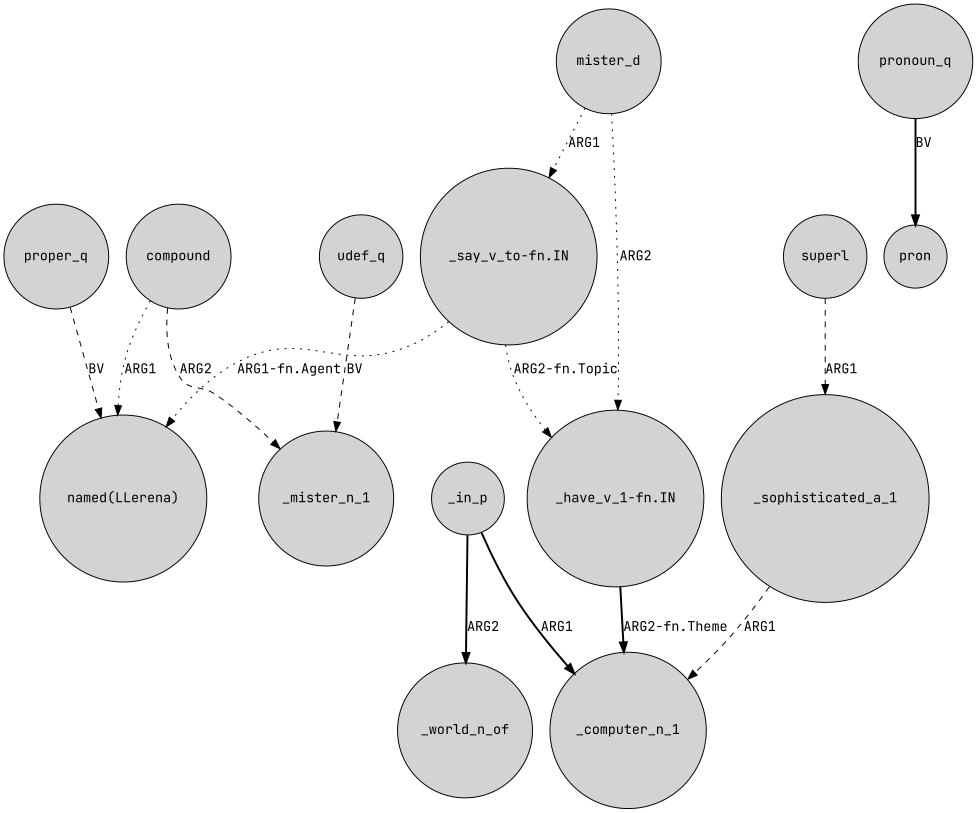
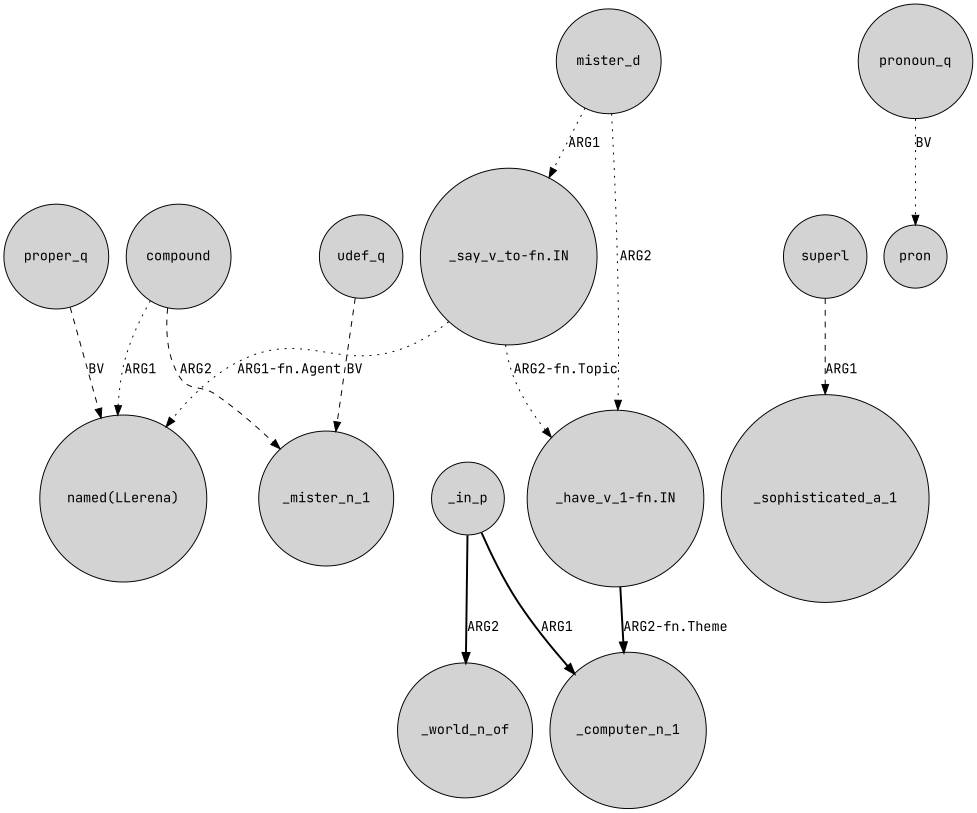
(915, 167) -> (915, 167)
(735, 632) -> none
